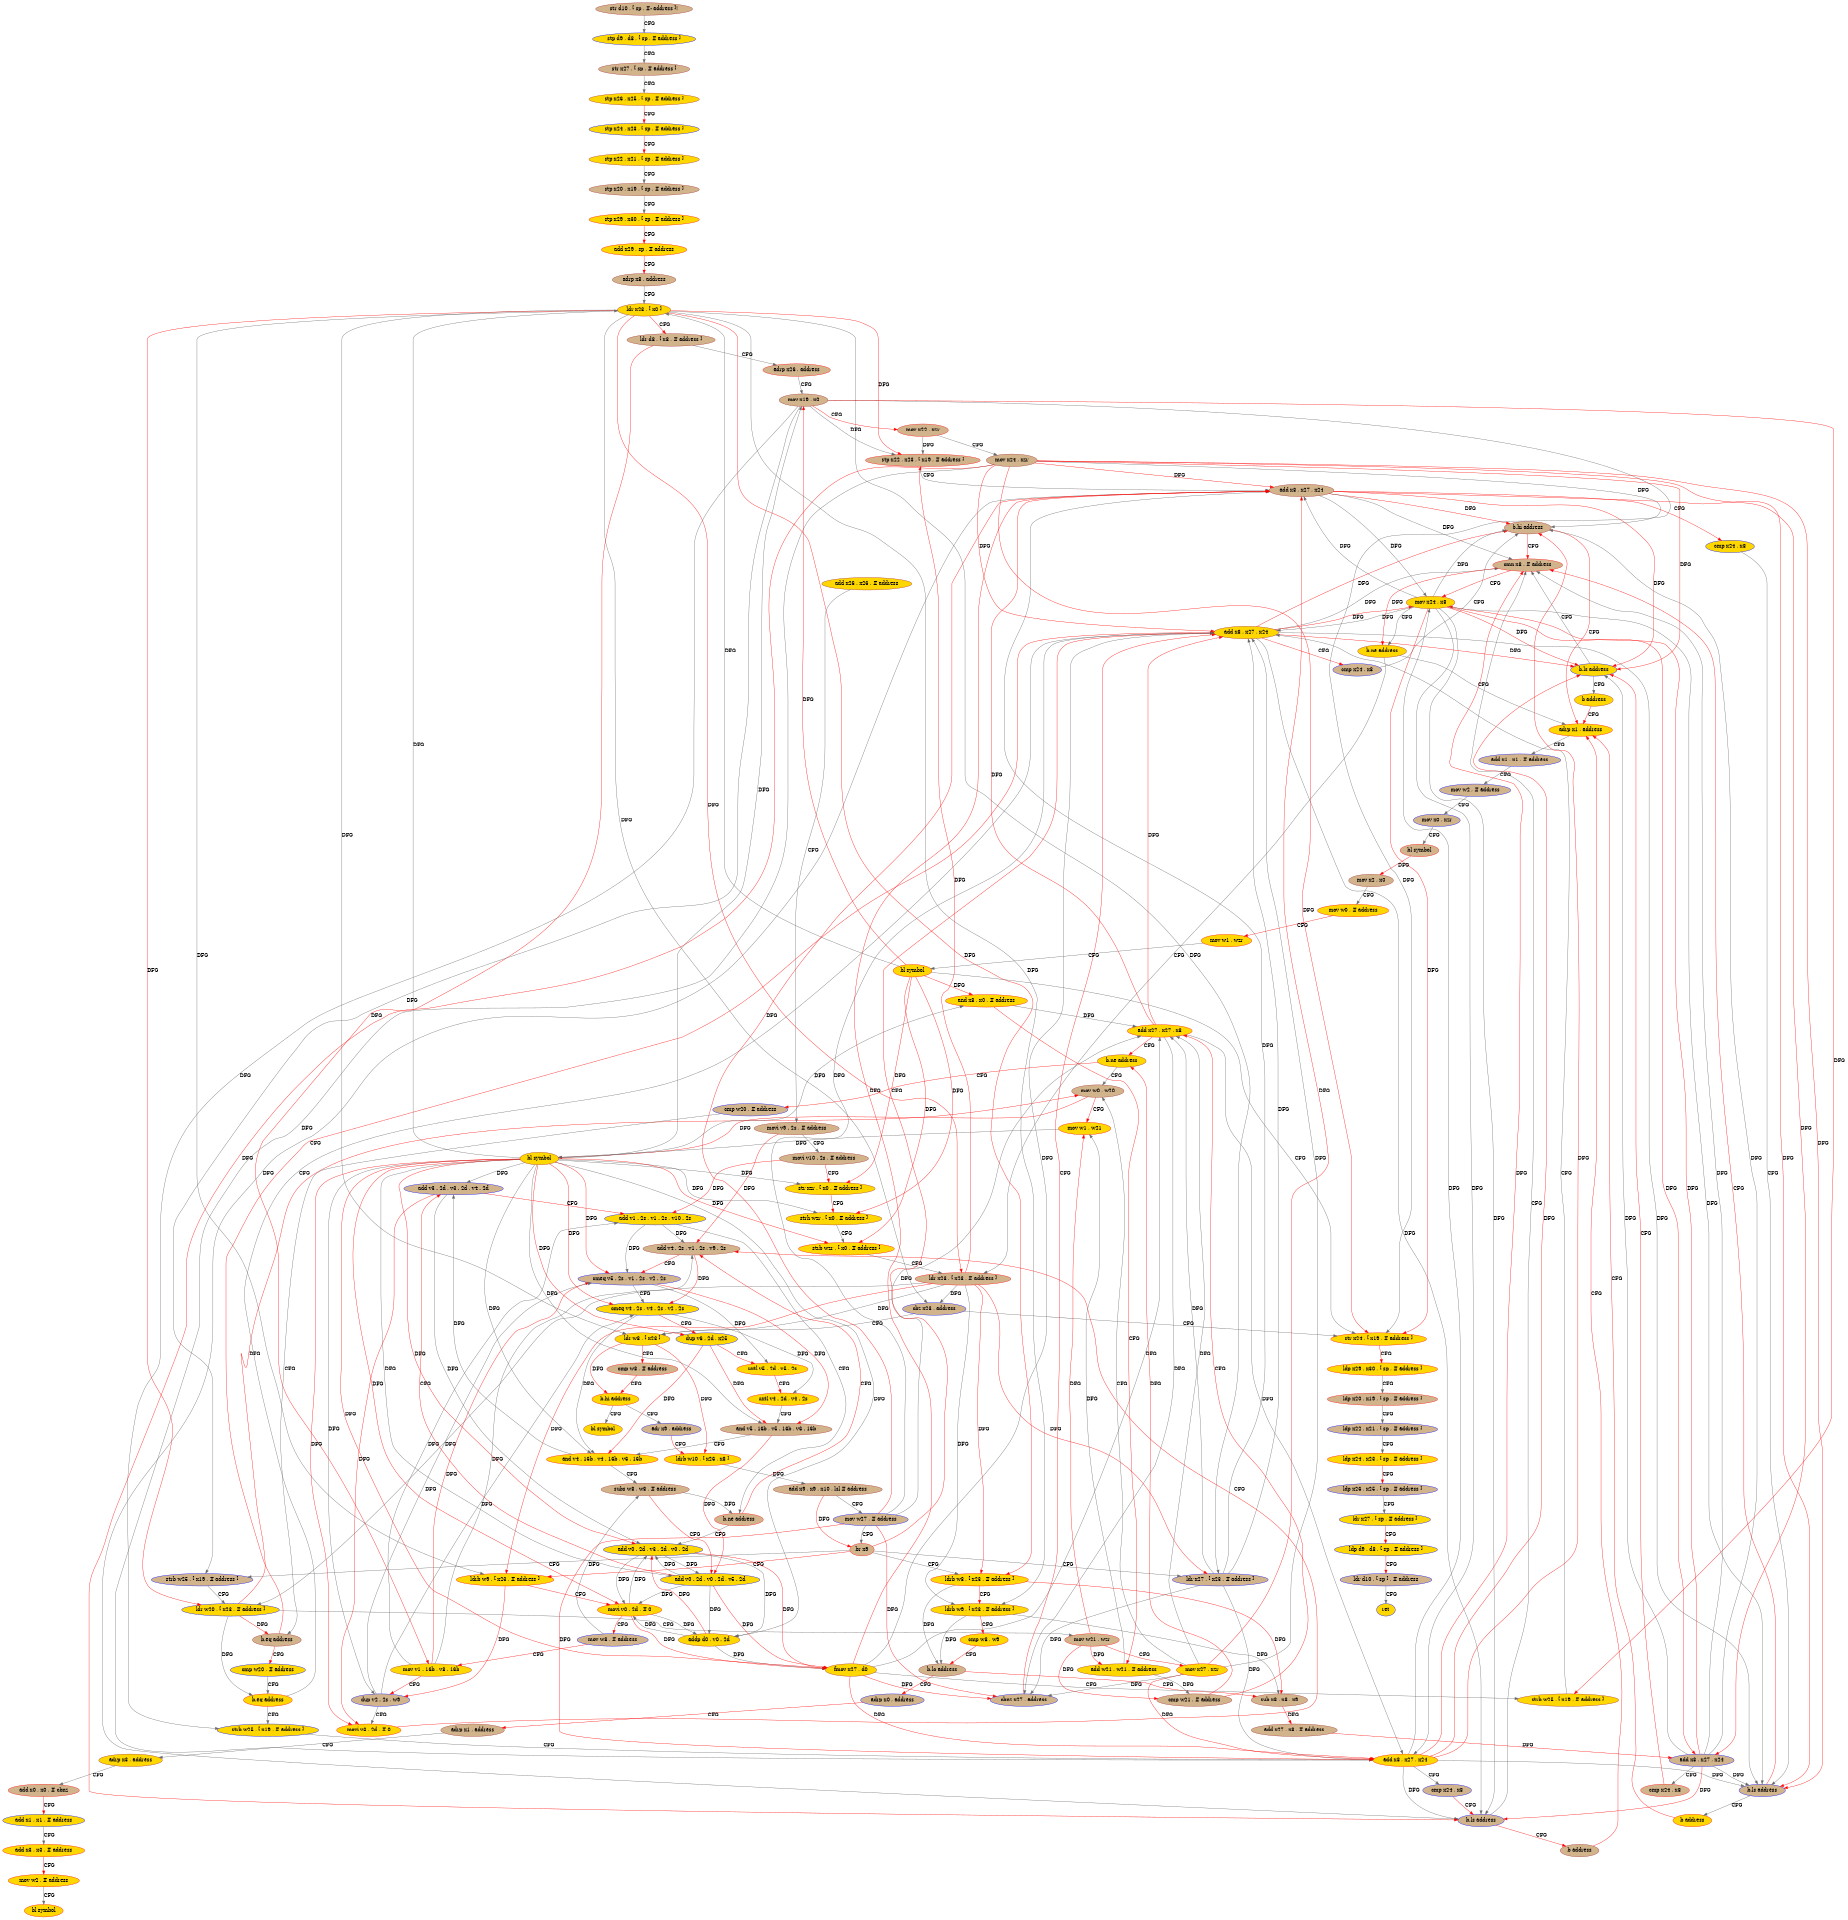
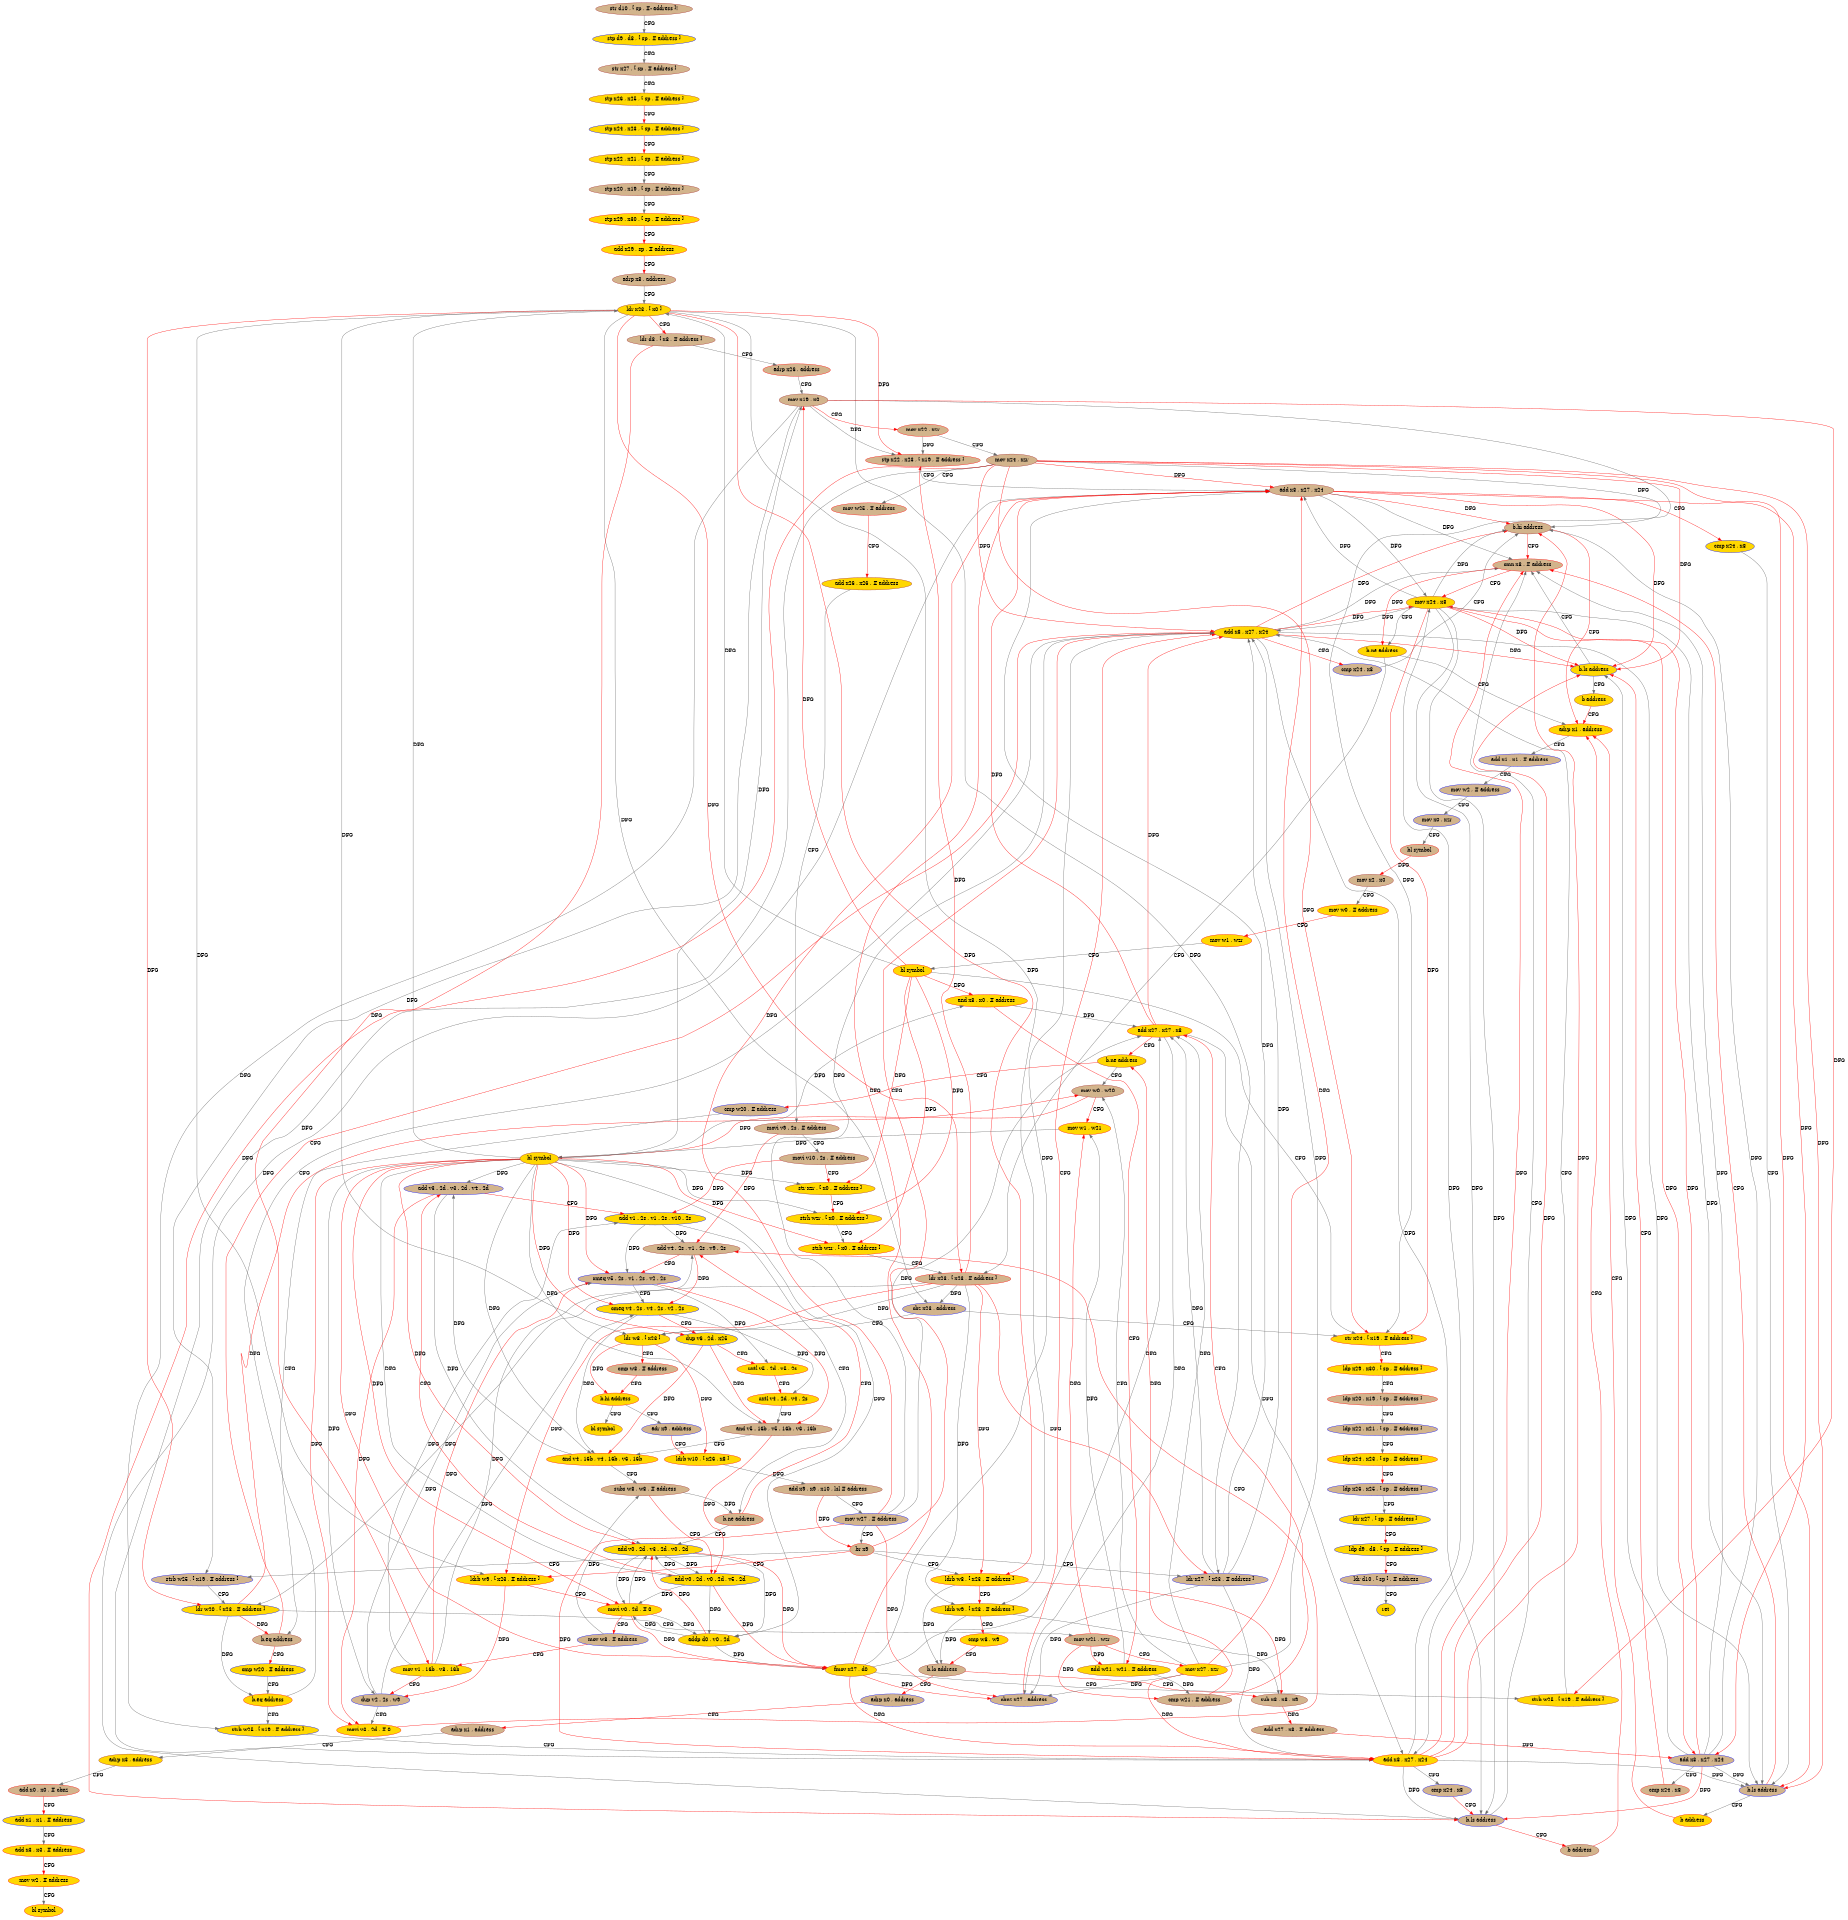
none -> (869, 509)
